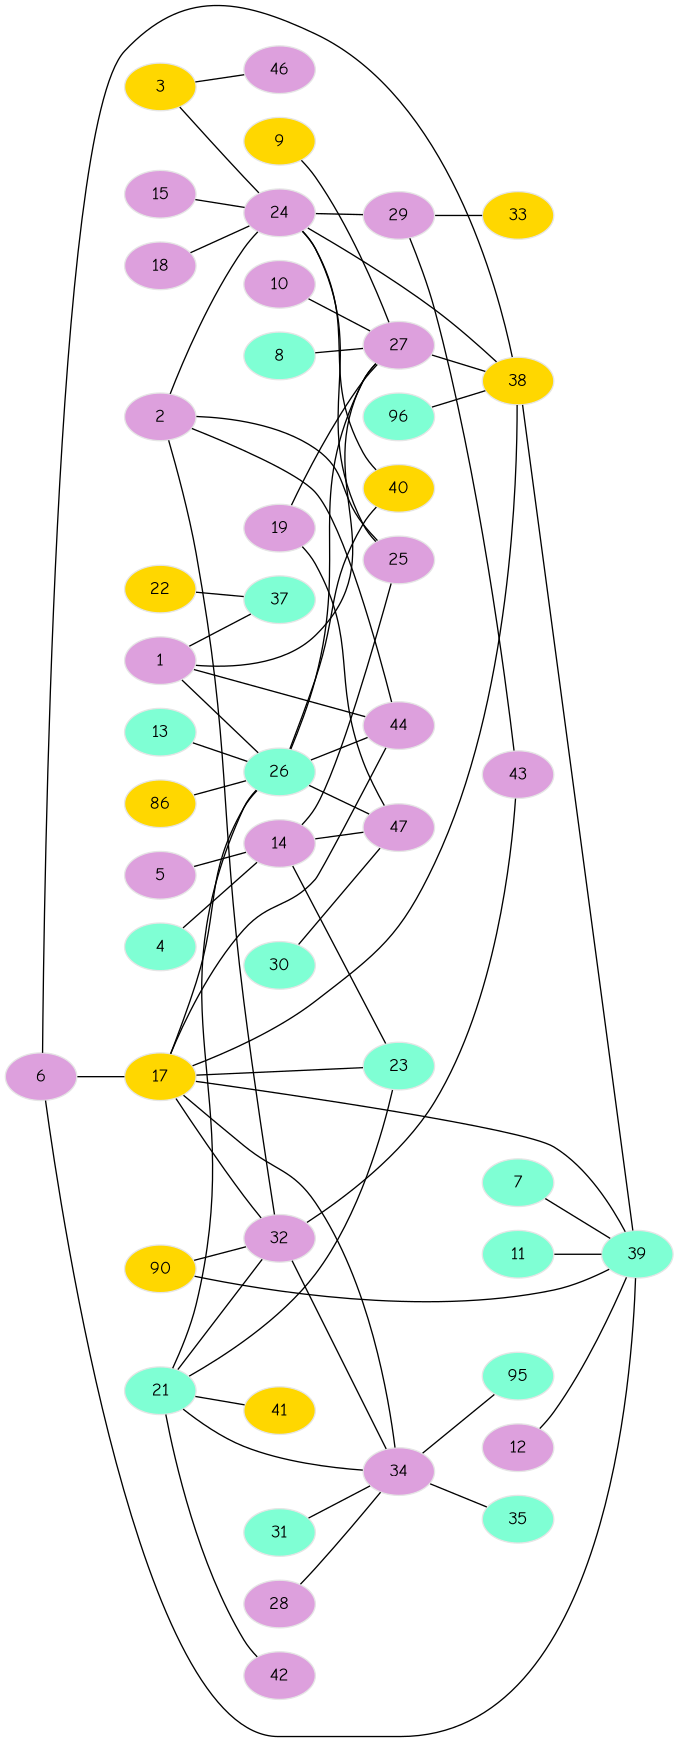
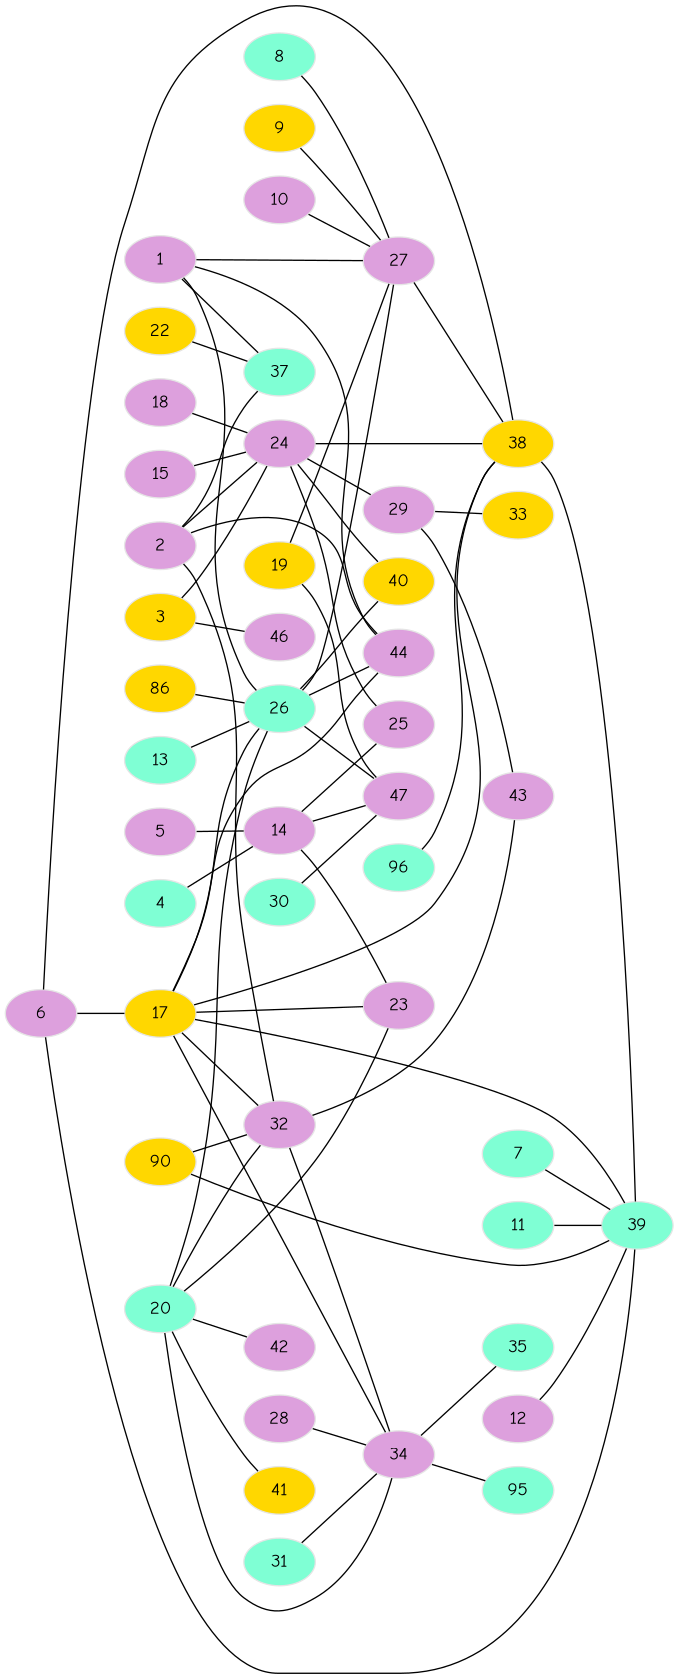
(310, 445) -> (212, 481)
(280, 528) -> (280, 566)
(399, 1066) -> (399, 1005)
(160, 1391) -> (160, 1309)
